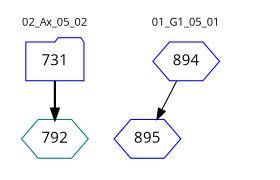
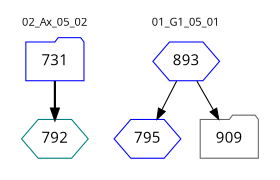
(186, 61) -> (186, 61)
(147, 139) -> (147, 139)
none -> (229, 139)
